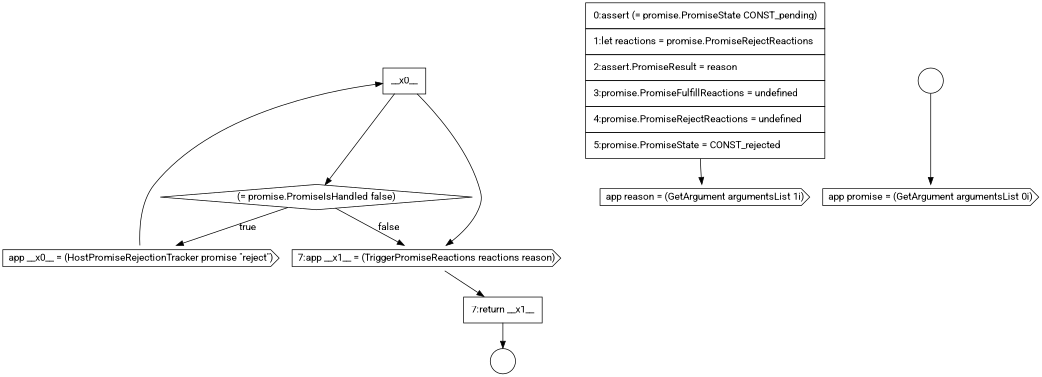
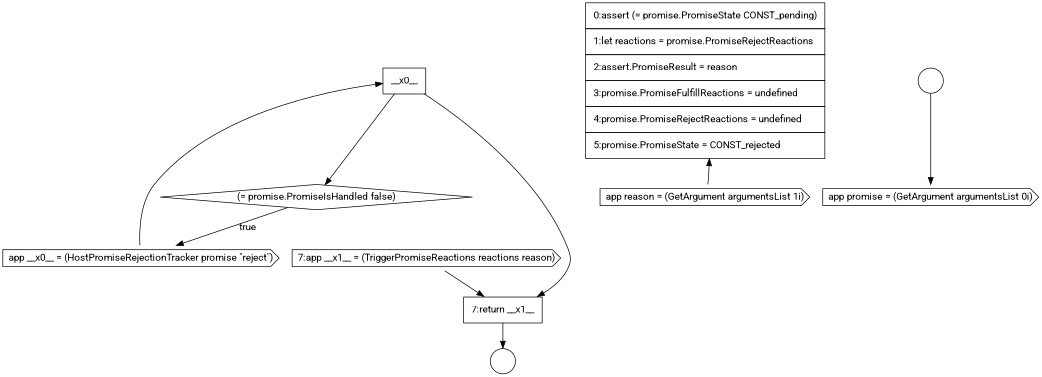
(470, 165) -> (526, 182)
(701, 168) -> (709, 175)
(367, 225) -> none
